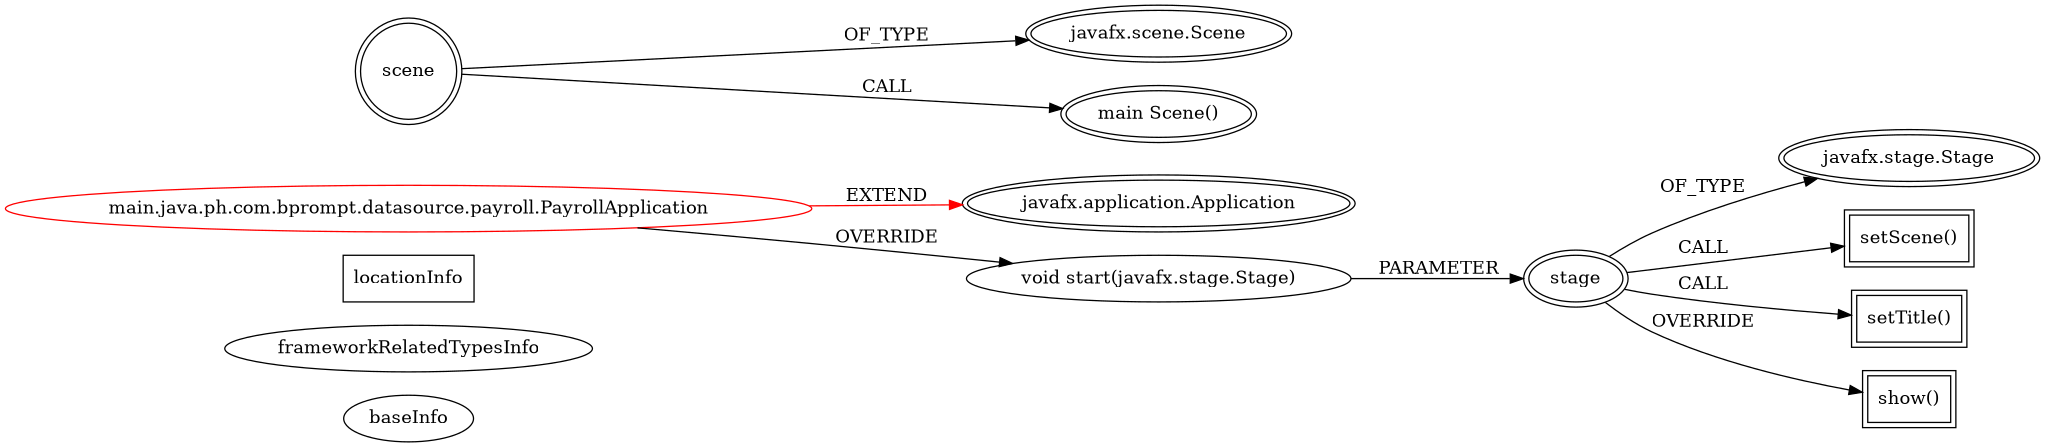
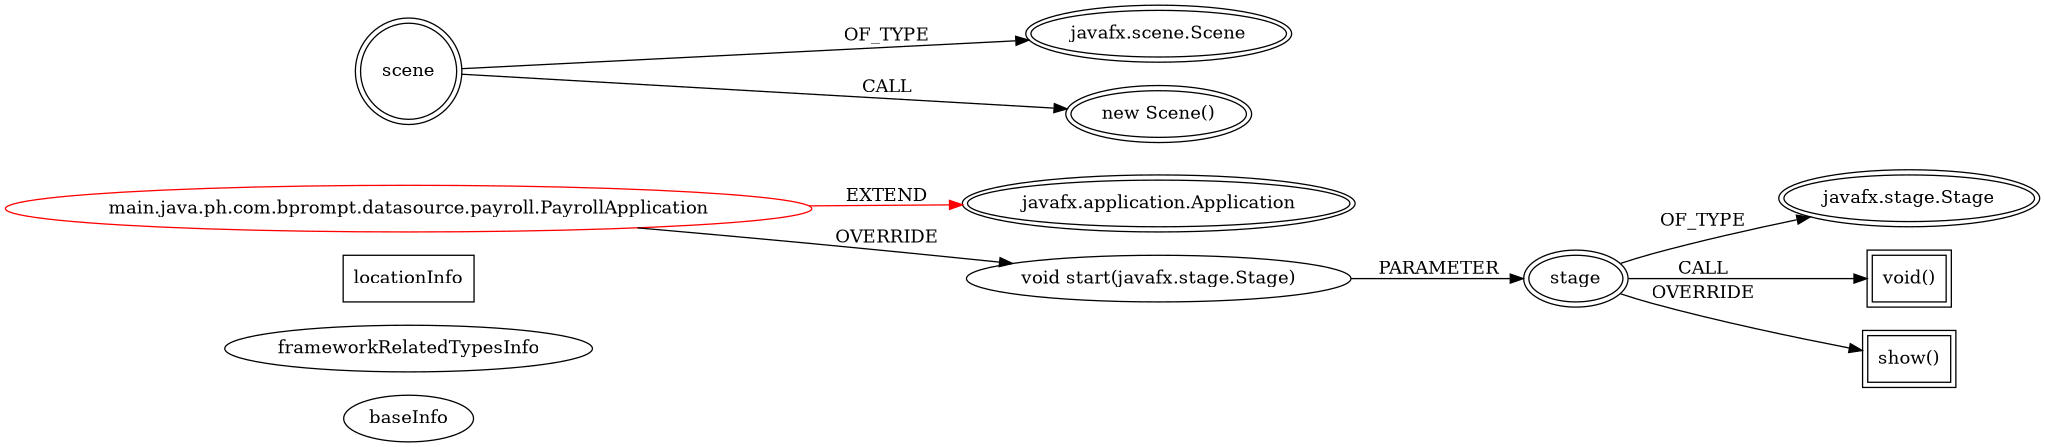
(1159, 114) -> (1159, 114)
(1909, 238) -> none
(1909, 319) -> (1909, 279)
